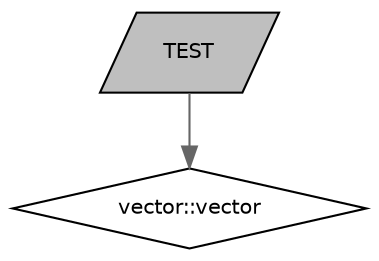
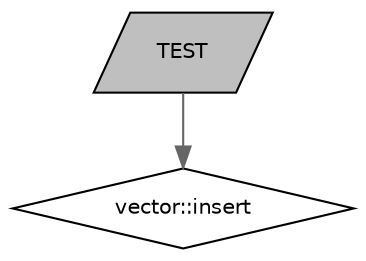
(190, 208) -> (183, 208)
